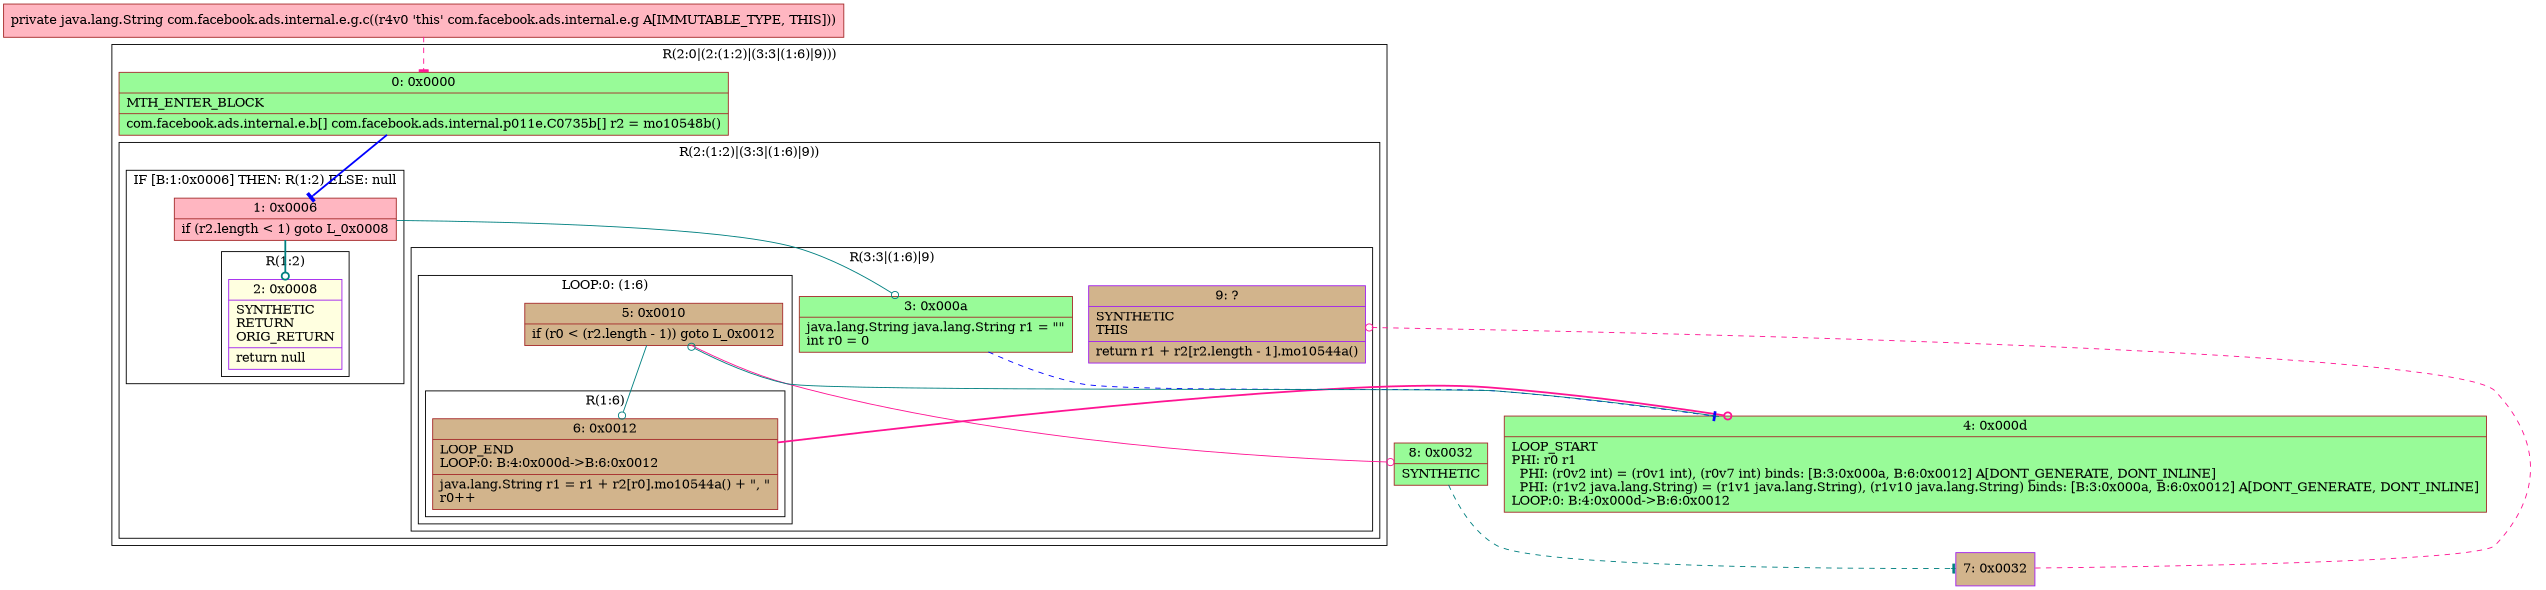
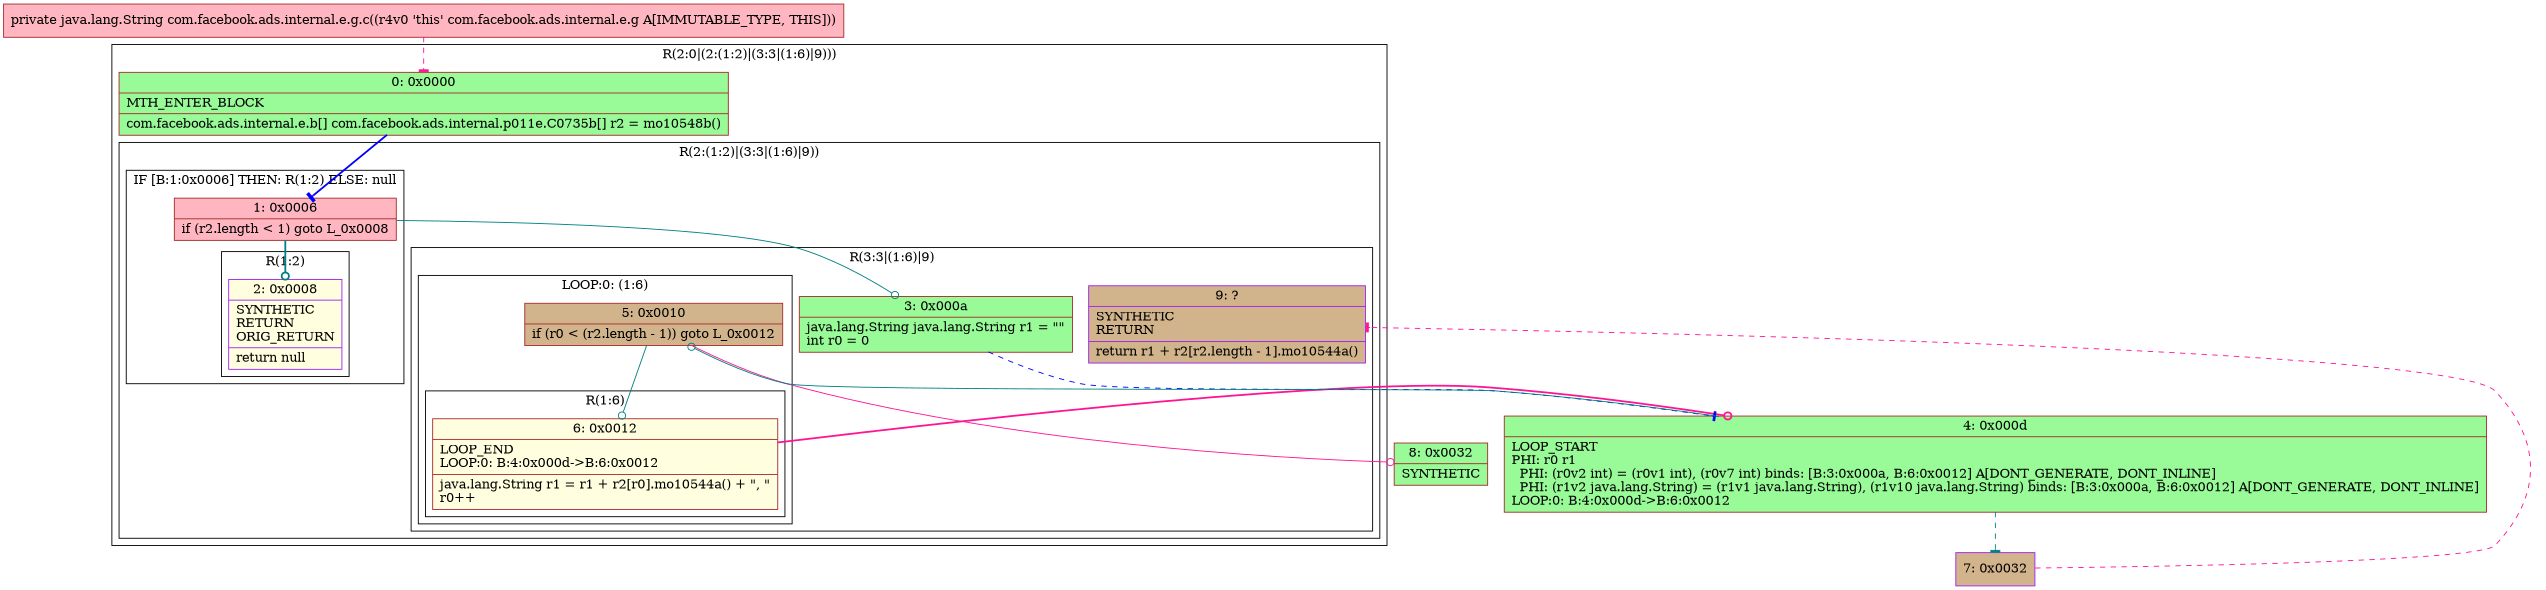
(1112, 330) -> (1125, 330)
(2251, 358) -> (2251, 358)
(605, 464) -> (605, 464)
(1684, 565) -> (1995, 530)
